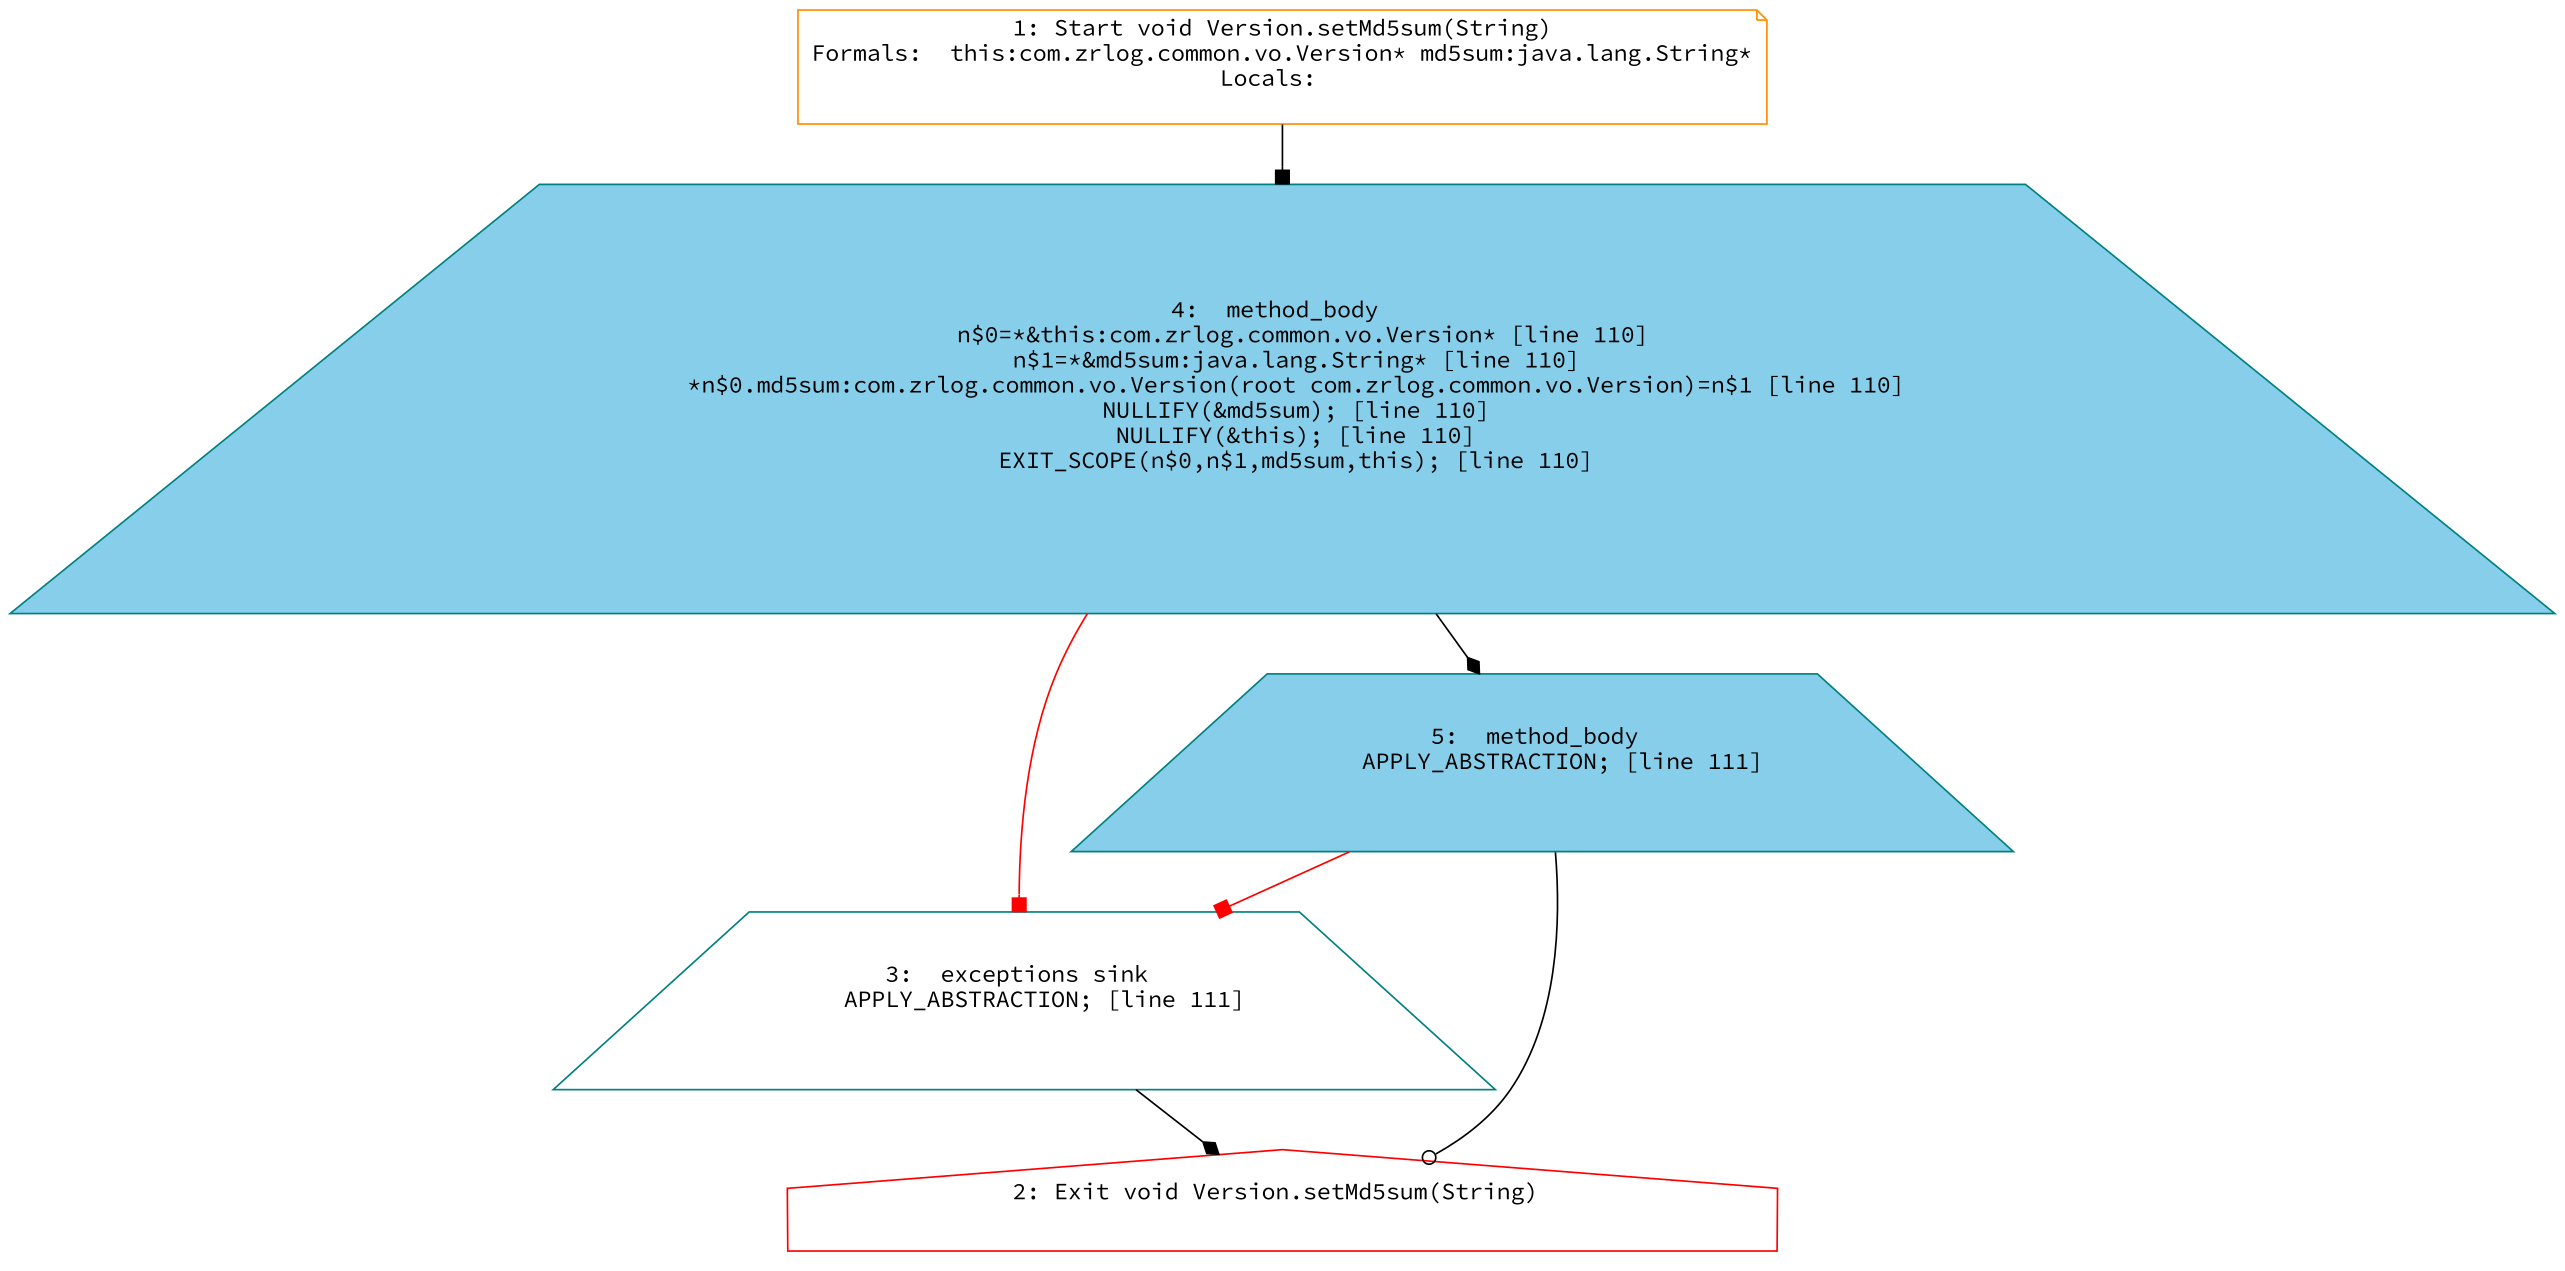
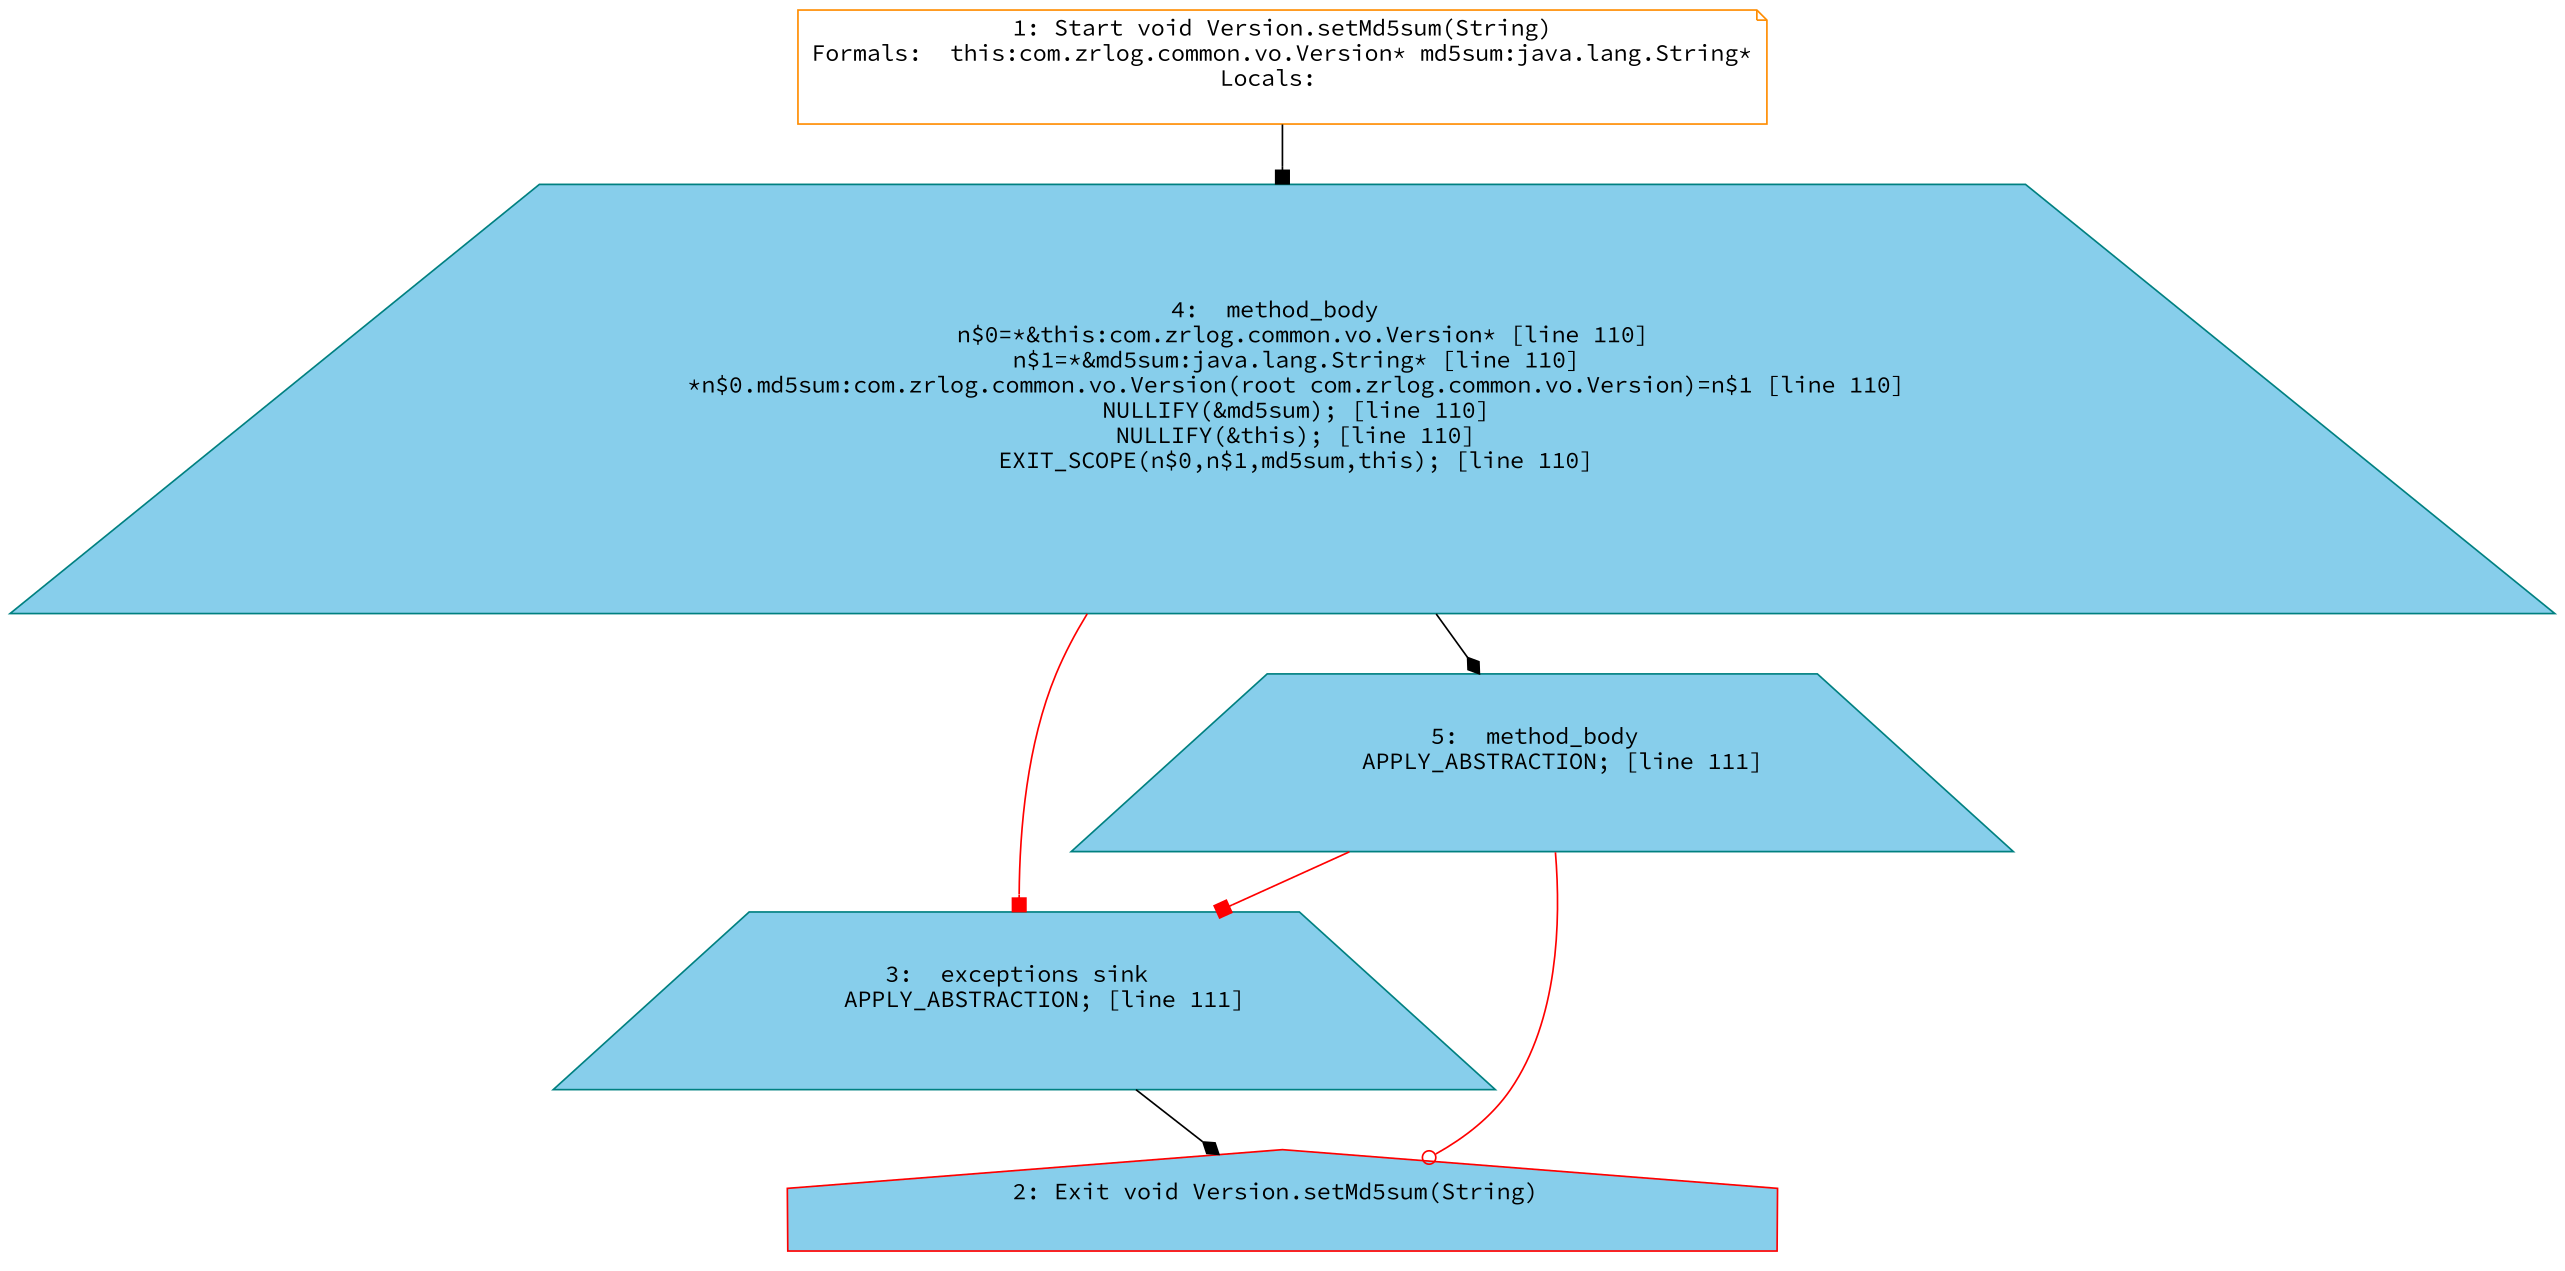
(1024, 1001) -> (1024, 1001)
(1541, 1023) -> (1541, 1023)
(1282, 1206) -> (1282, 1206)
